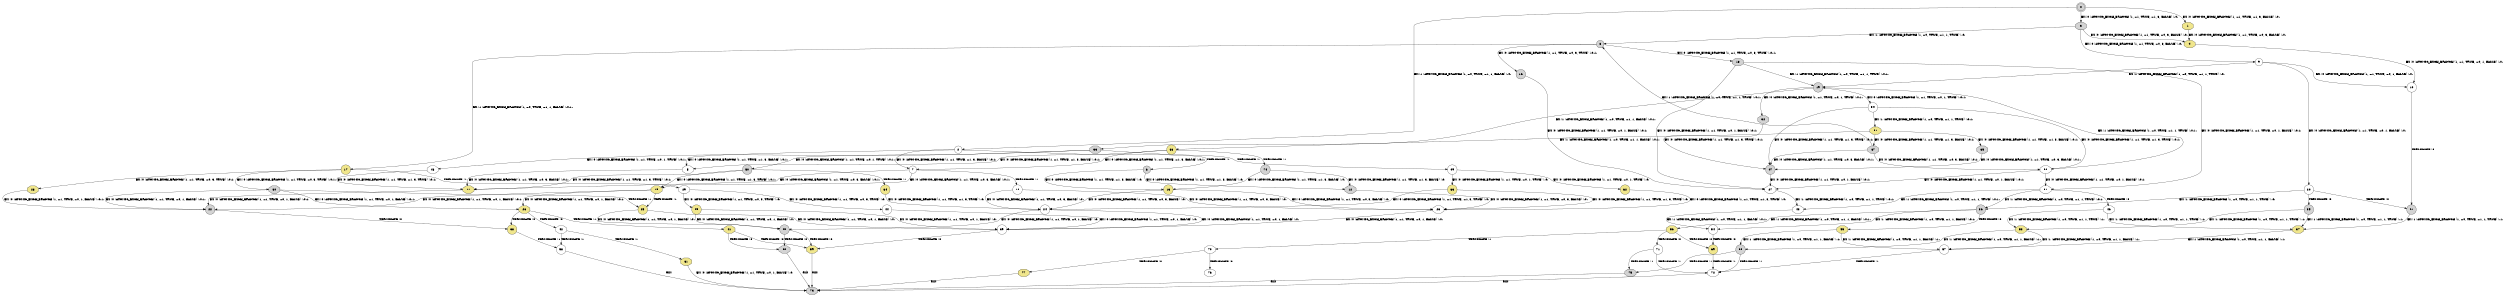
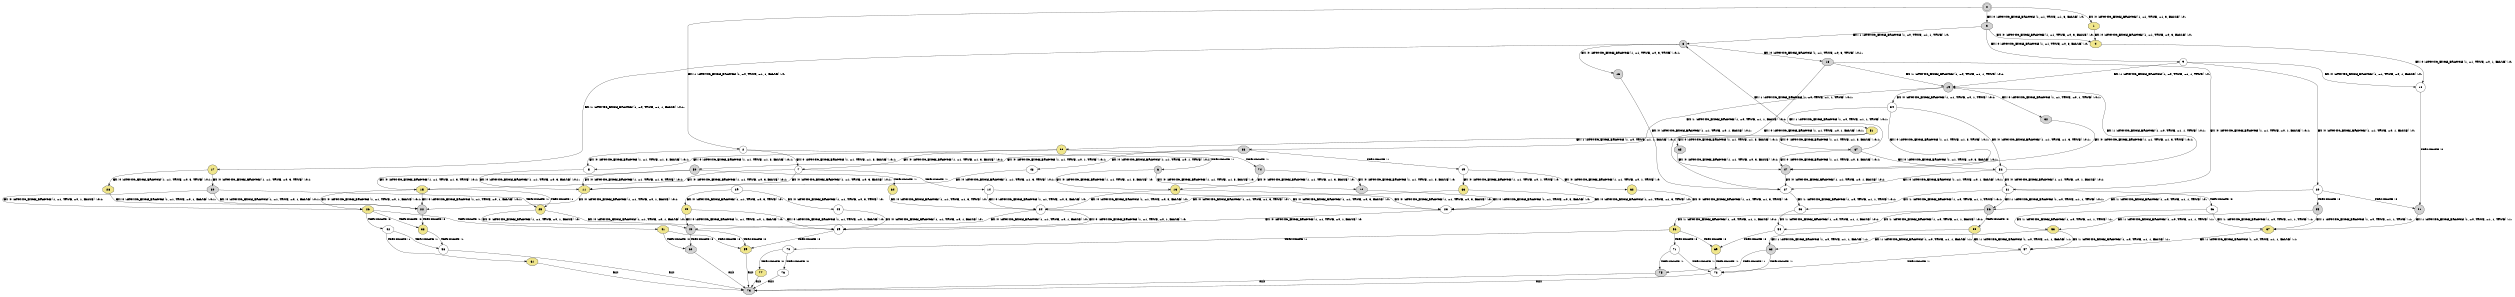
(513, 184) -> none
(745, 273) -> (616, 273)
none -> (767, 281)
